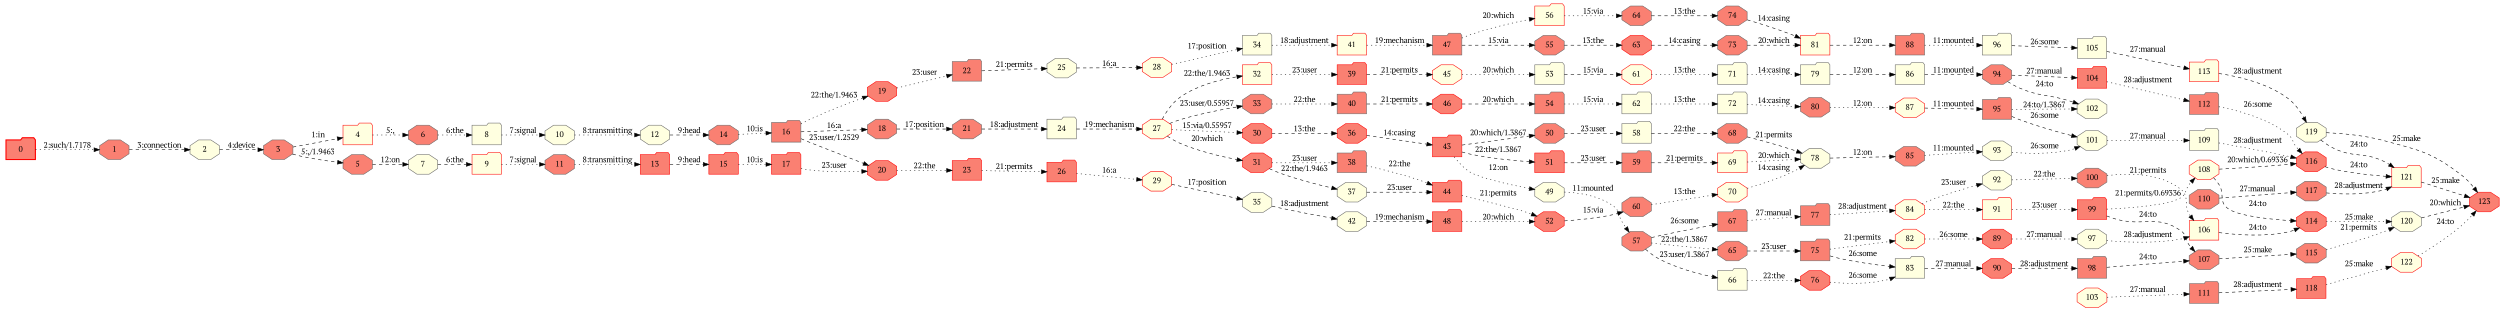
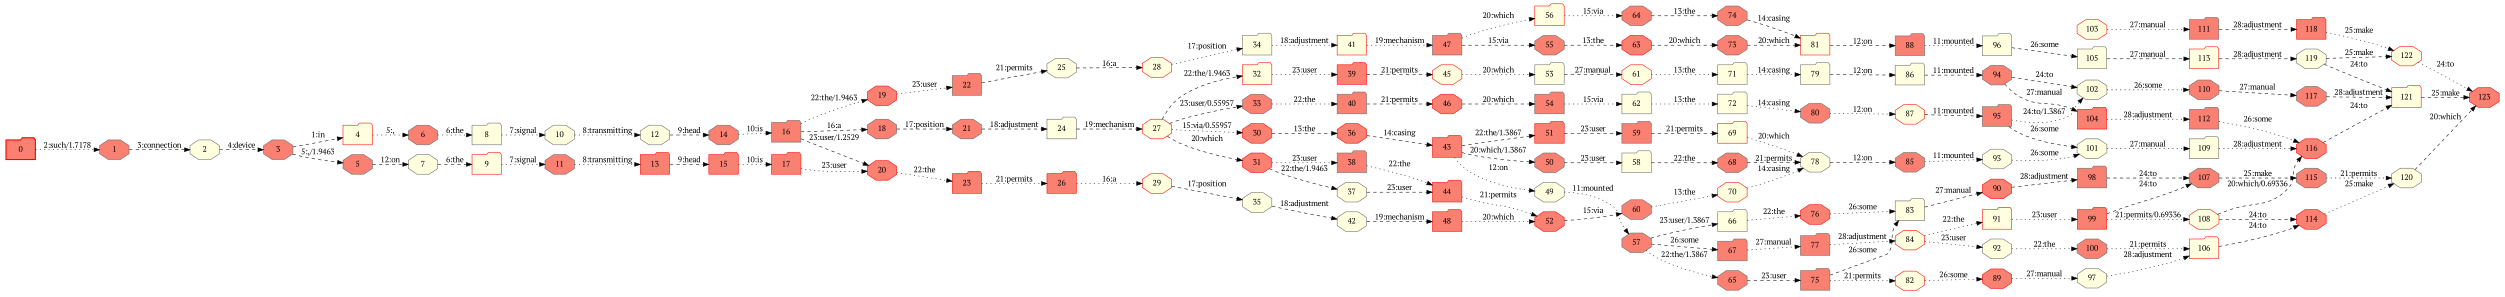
(1685, 41) -> (1685, 41)
(1593, 71) -> (1593, 71)
none -> (2145, 90)
(2406, 147) -> (2356, 58)
